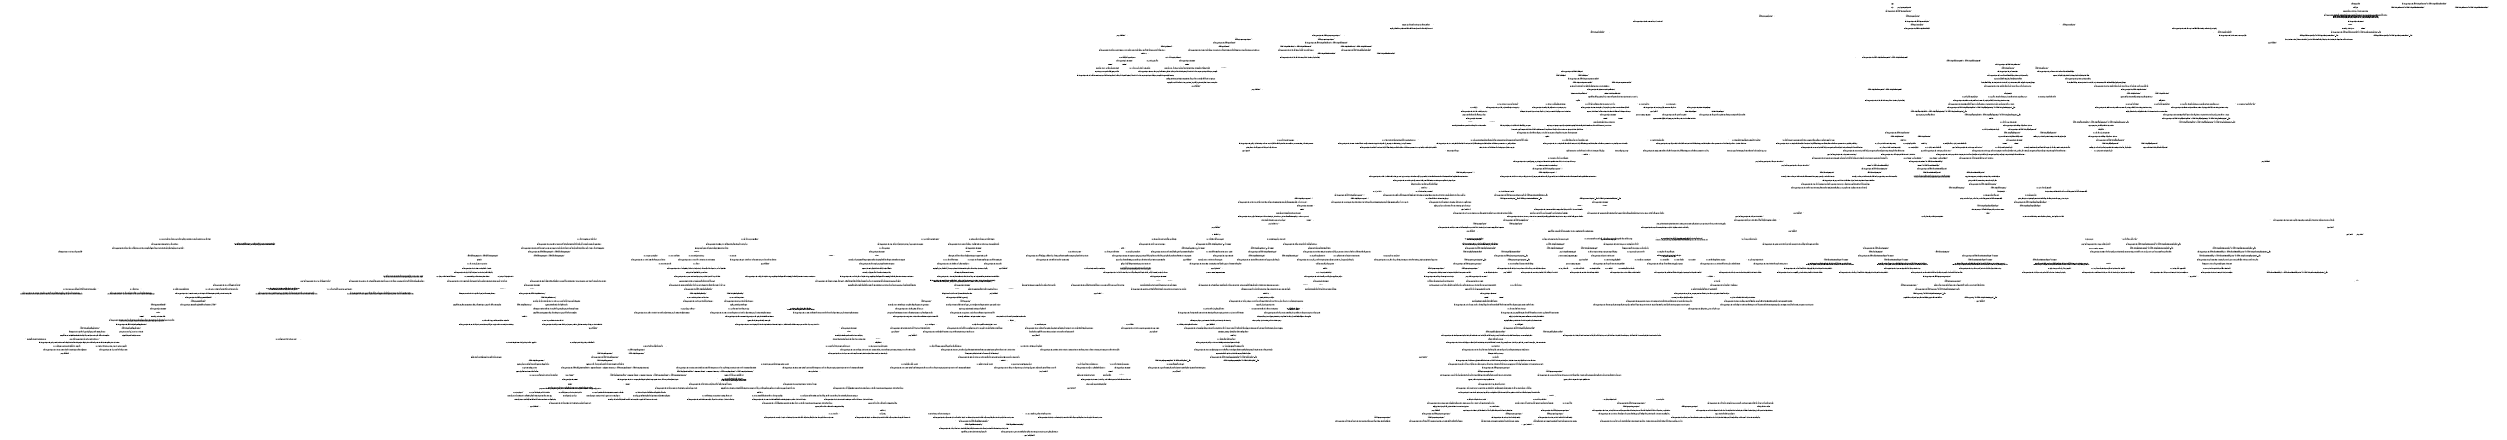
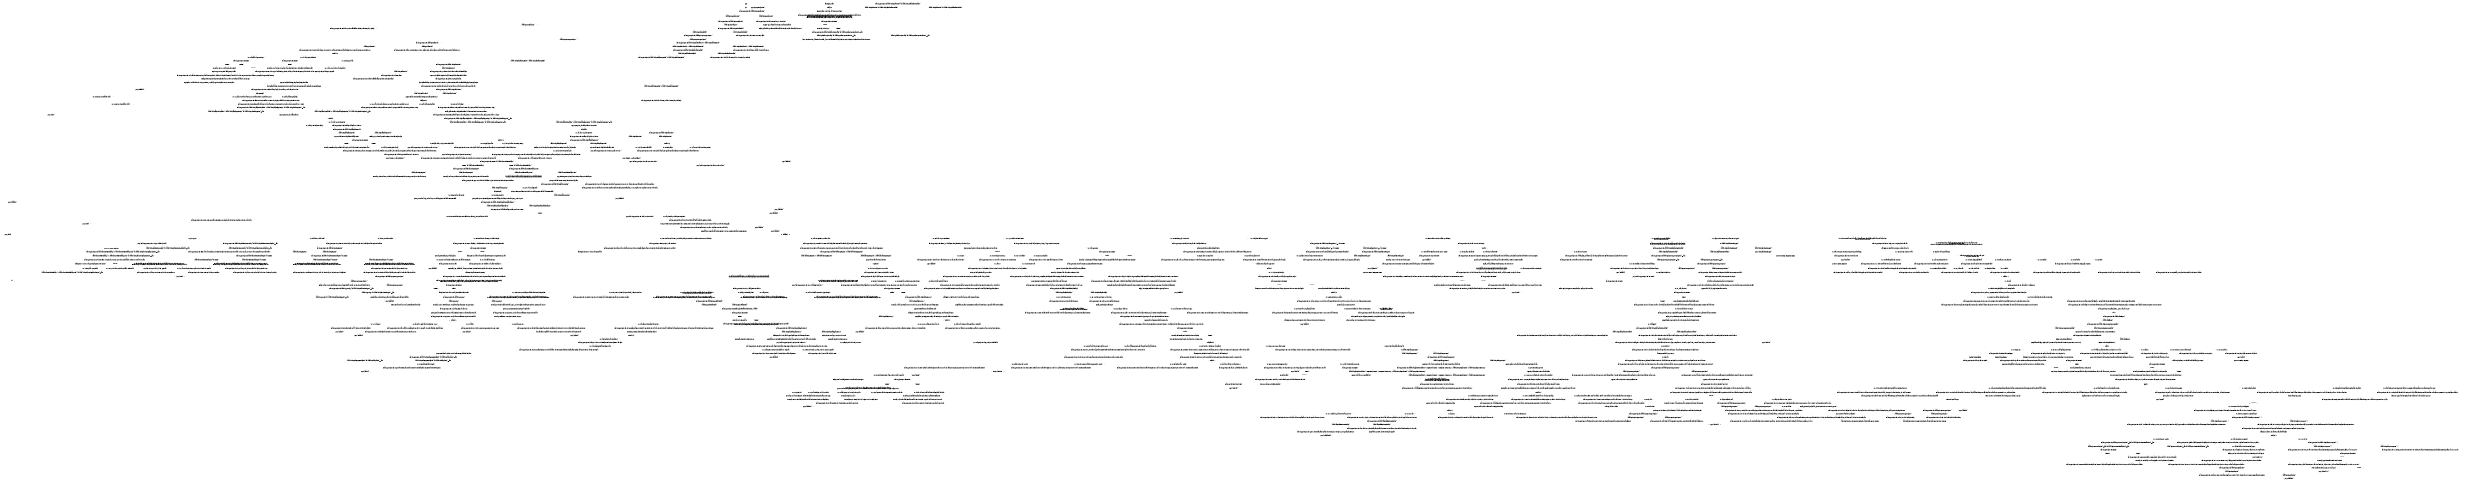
(2031, 195) -> (498, 195)
none -> (445, 256)
none -> (876, 260)
none -> (2114, 313)
(1496, 354) -> (1665, 354)
